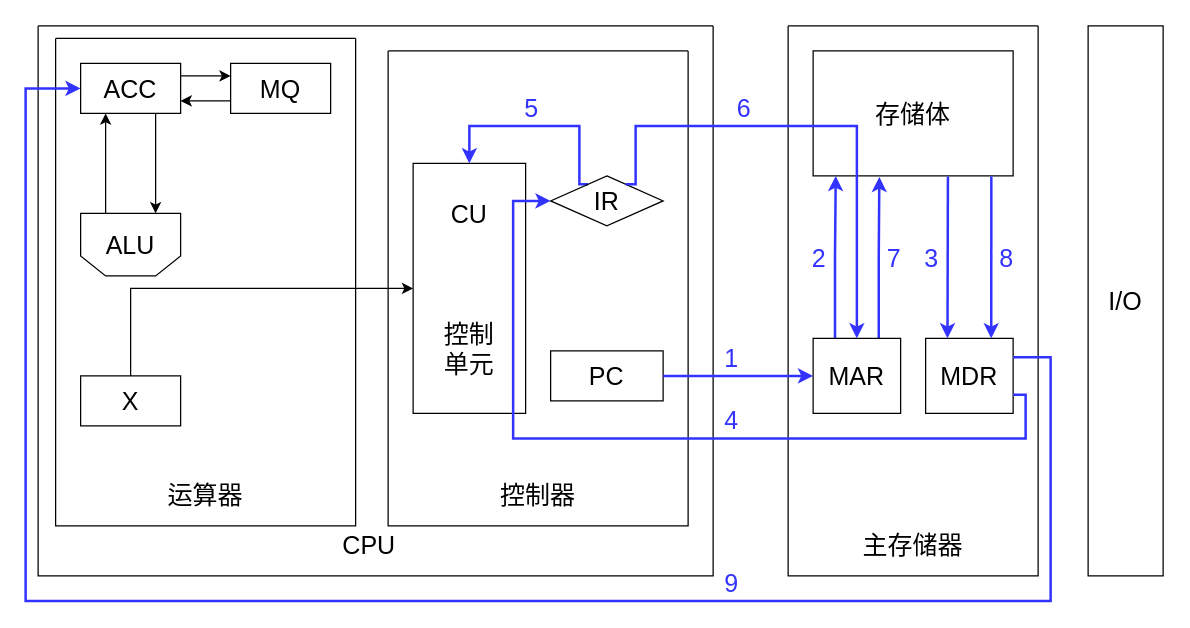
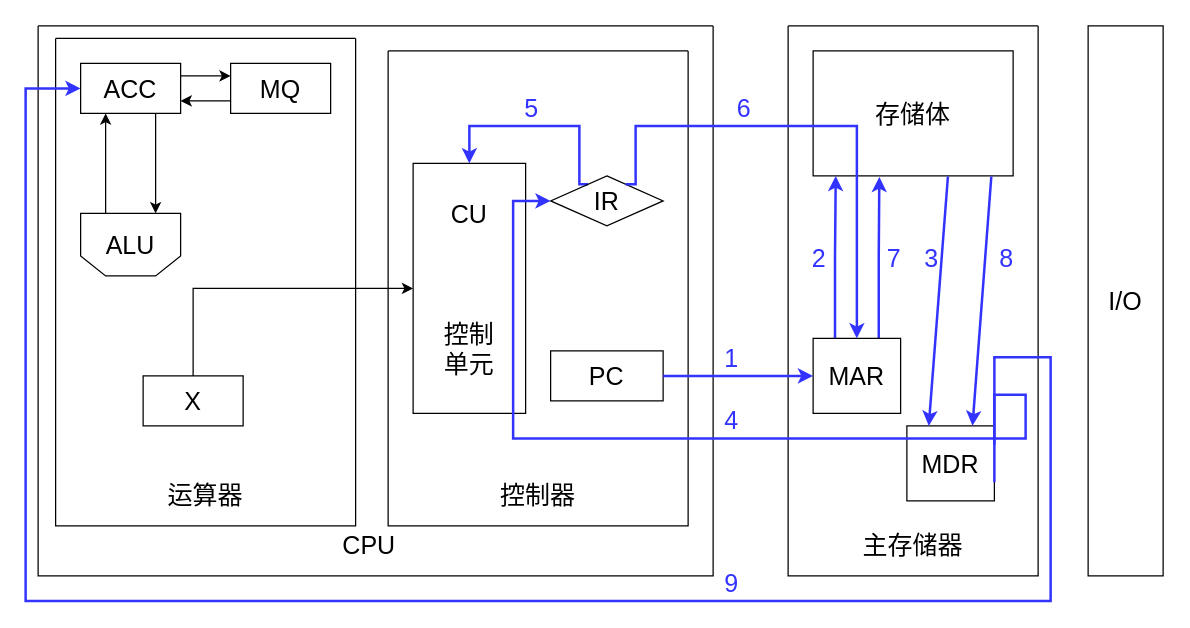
(969, 376) -> (951, 463)
(131, 401) -> (193, 401)
